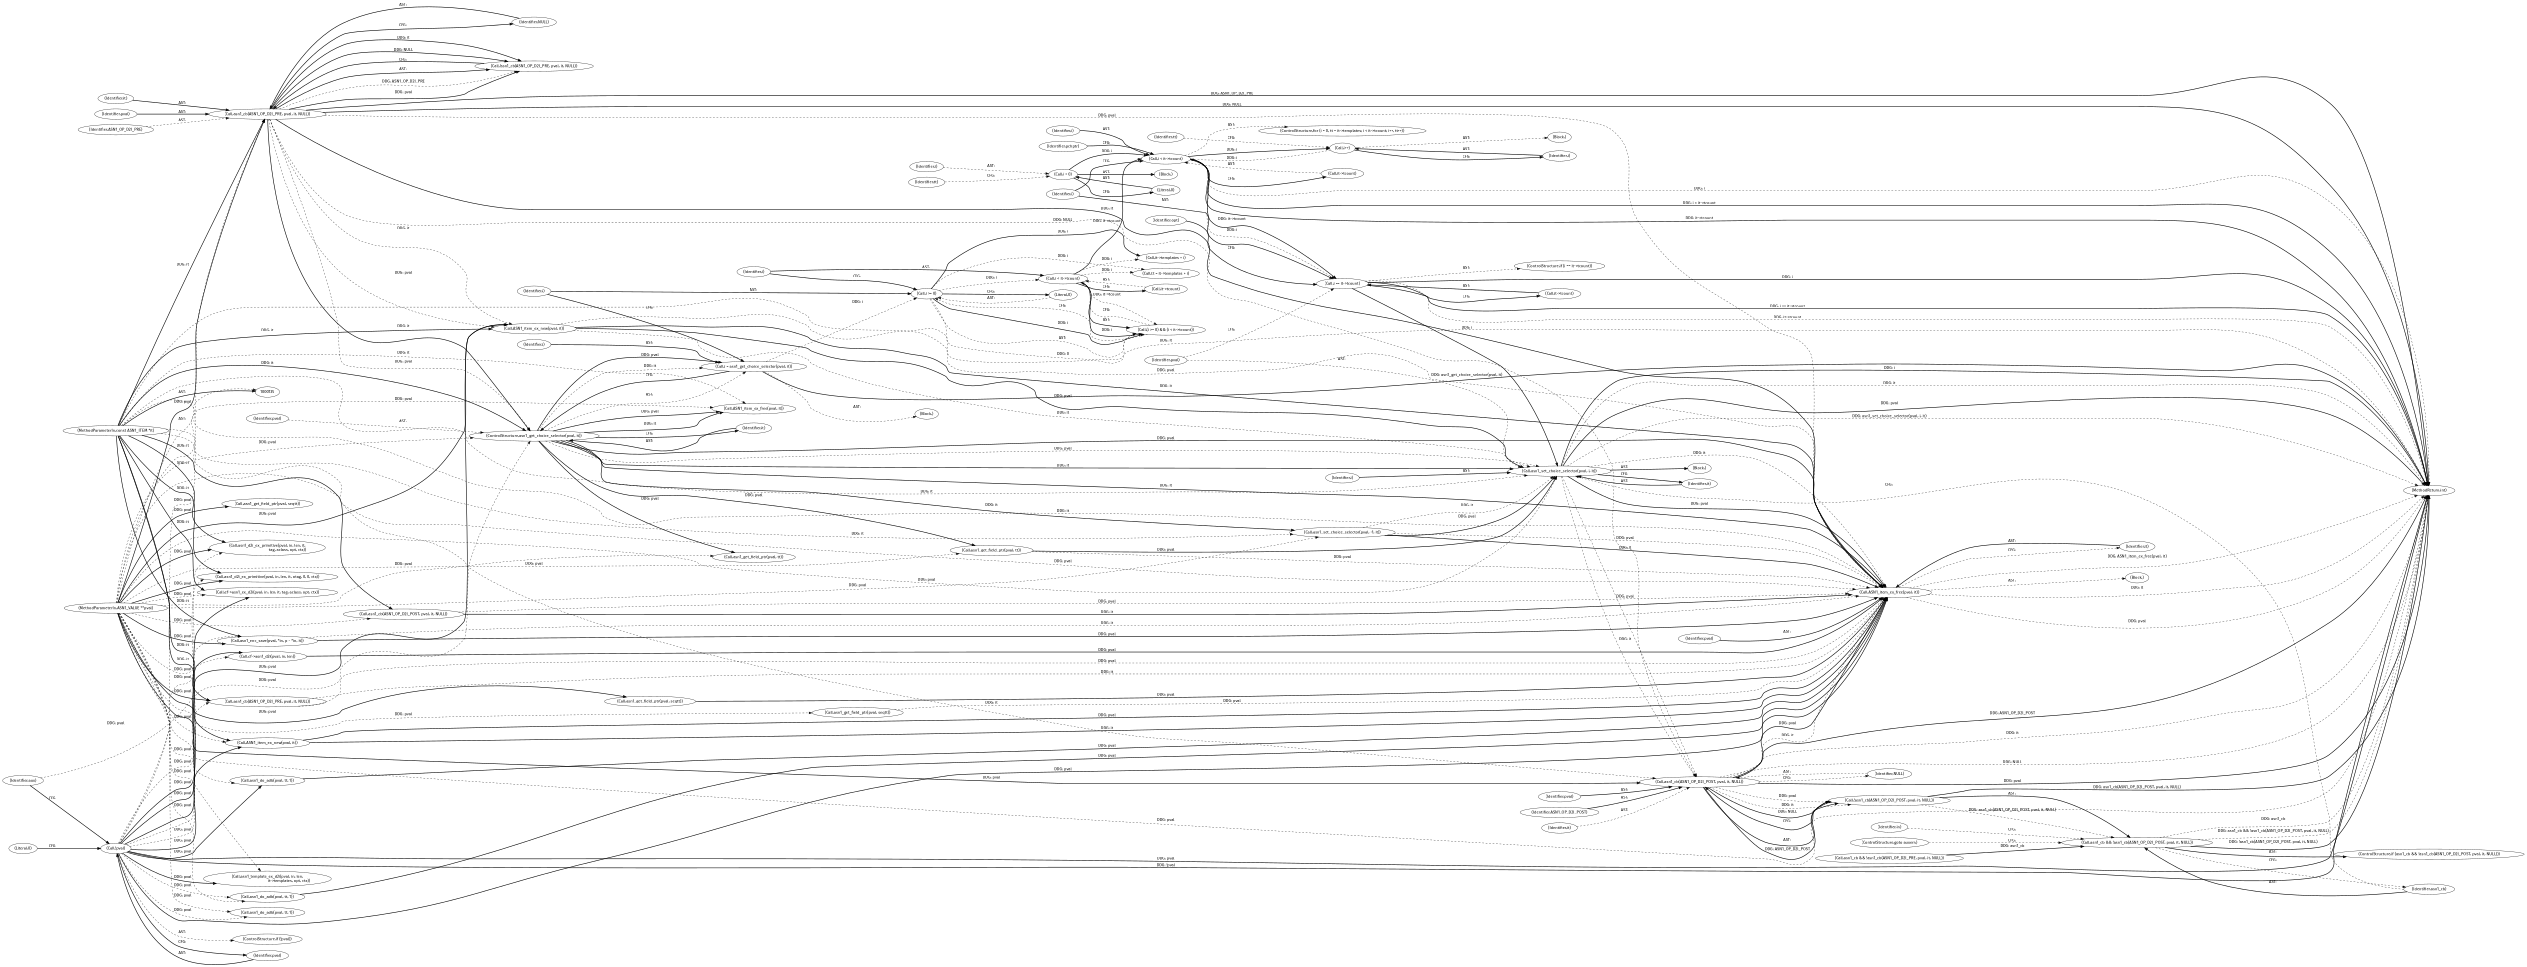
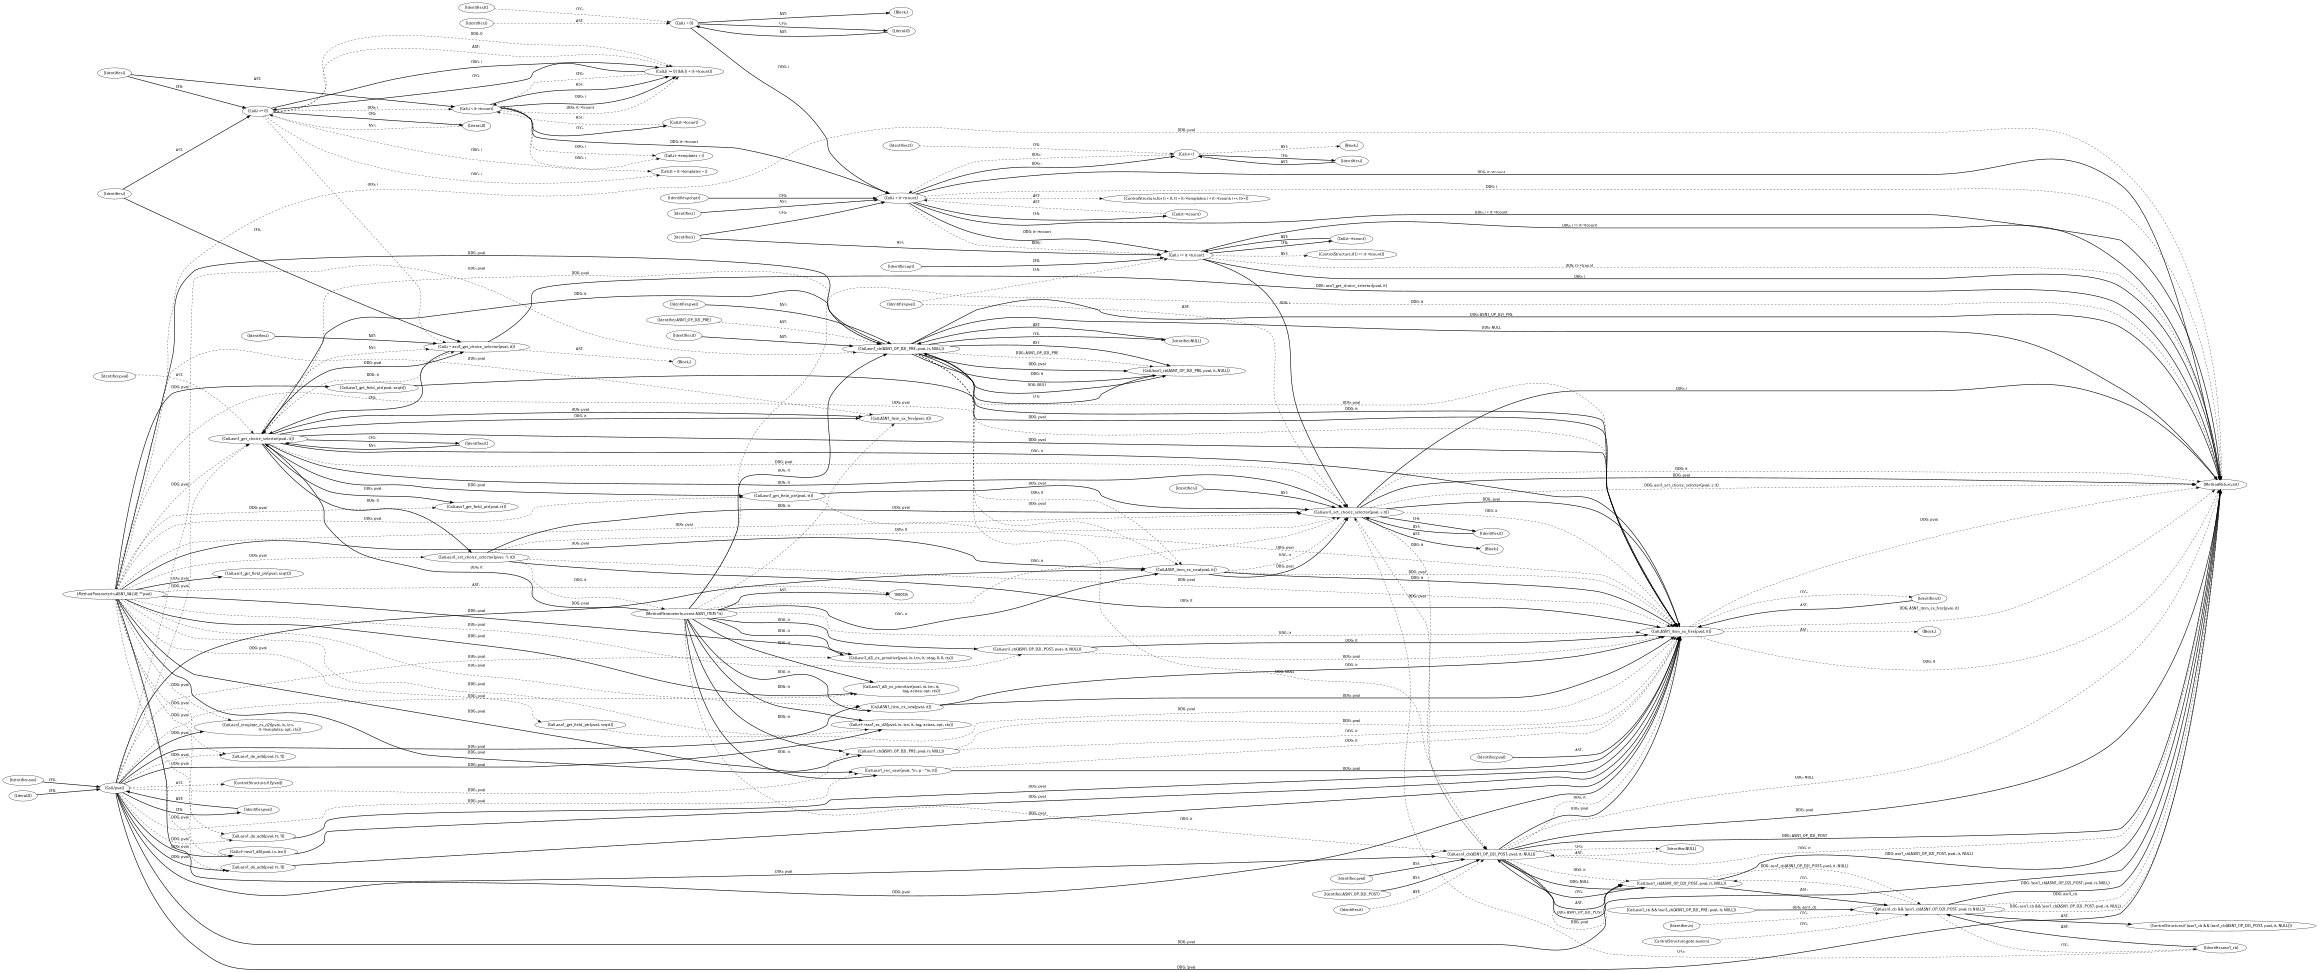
(1031, 235) -> (461, 158)
(1051, 309) -> (463, 89)
(836, 332) -> (364, 226)
(534, 436) -> (258, 439)
(715, 532) -> (582, 598)
(164, 727) -> (484, 804)
none -> (1827, 884)
